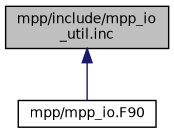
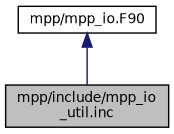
(87, 82) -> (87, 66)
